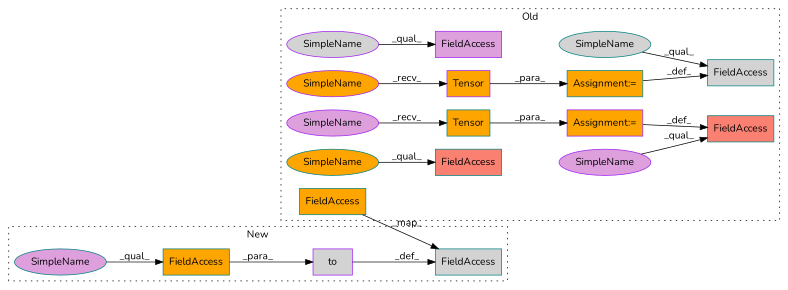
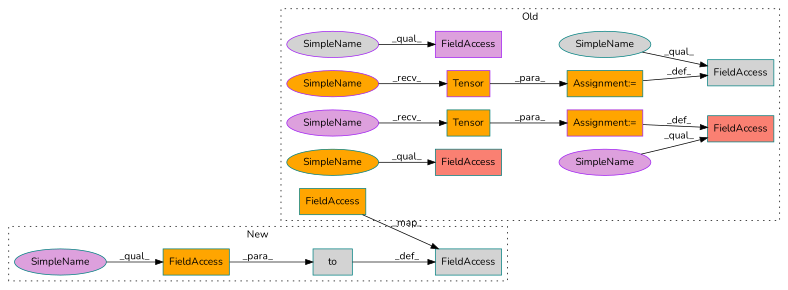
(333, 262) -> (333, 262)
